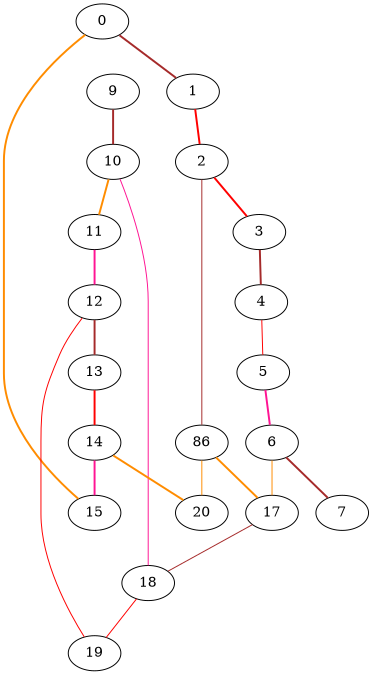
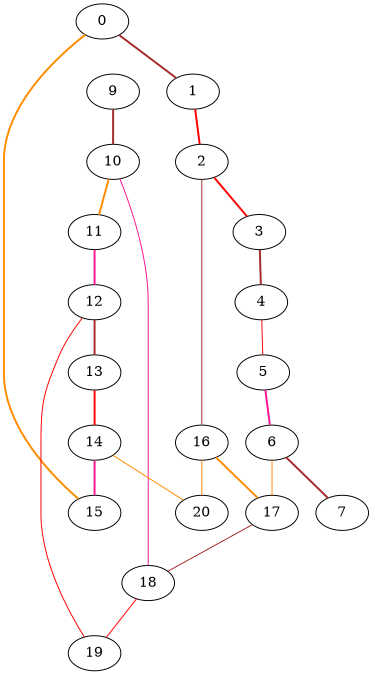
(202, 443) -> (202, 443)
(141, 473) -> (141, 473)
